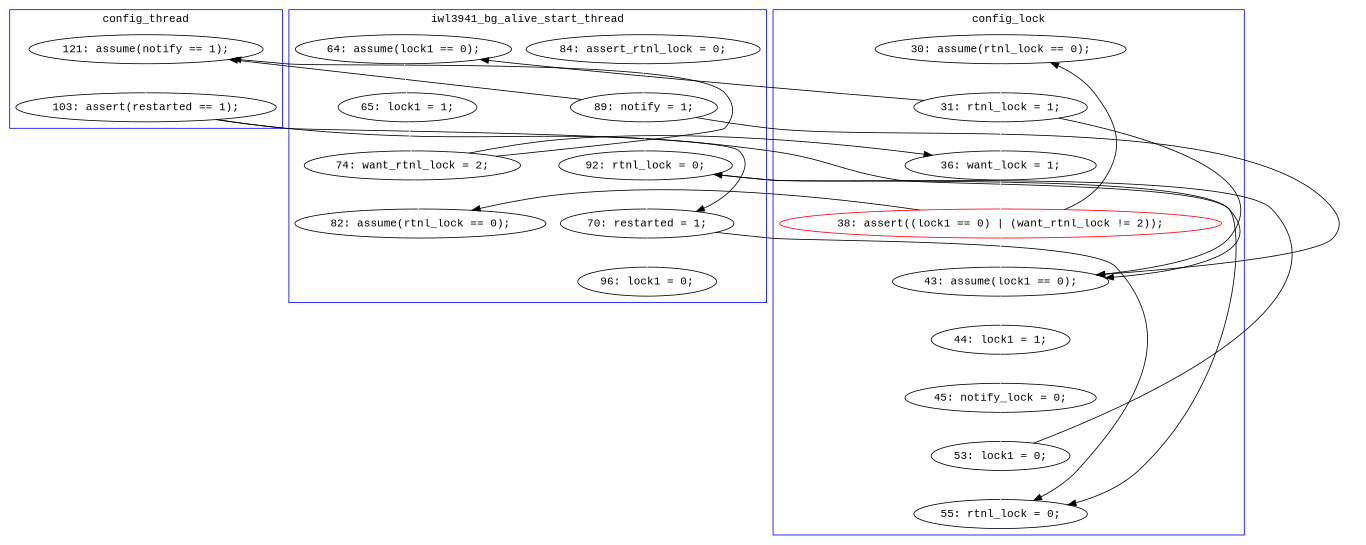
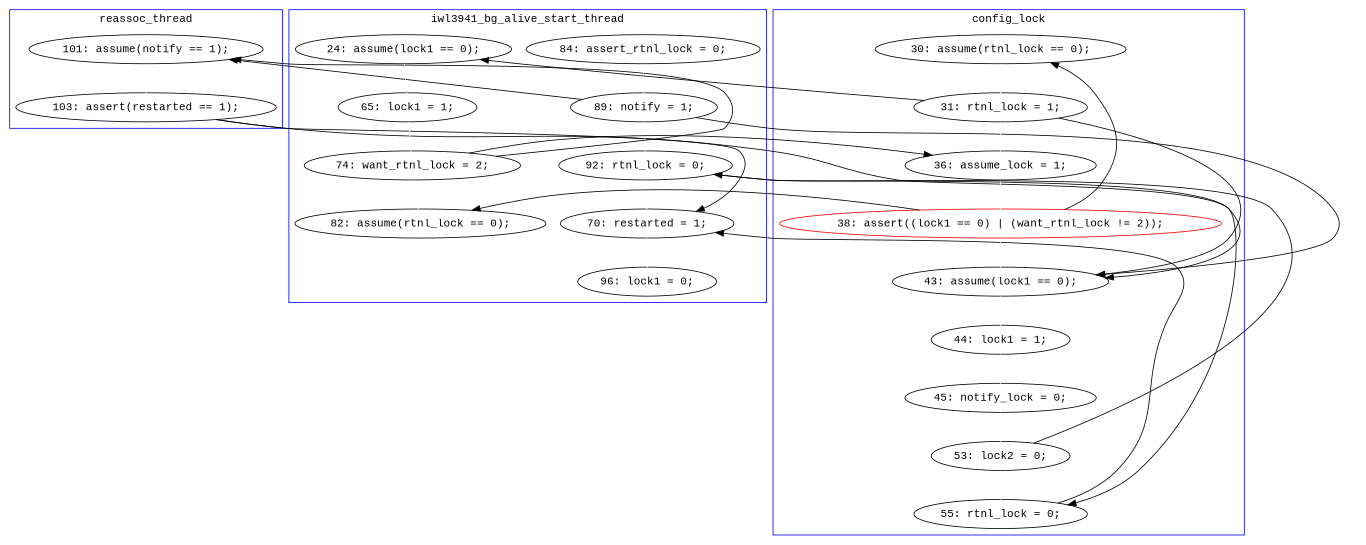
(146, 19) -> (146, 19)
(146, 49) -> (146, 49)
(403, 49) -> (403, 49)
(1001, 165) -> (1001, 165)
(1056, 251) -> (1096, 248)
(1001, 456) -> (1001, 456)
